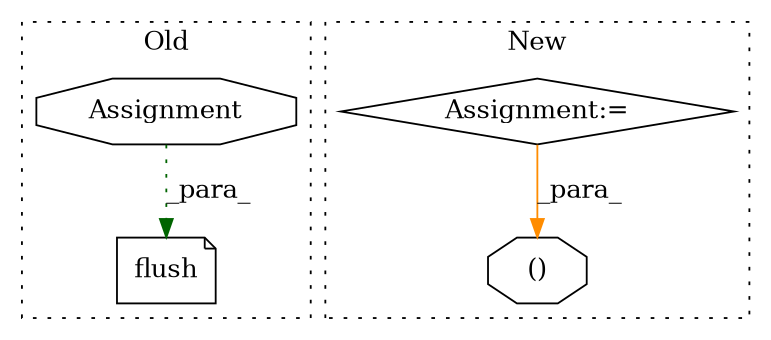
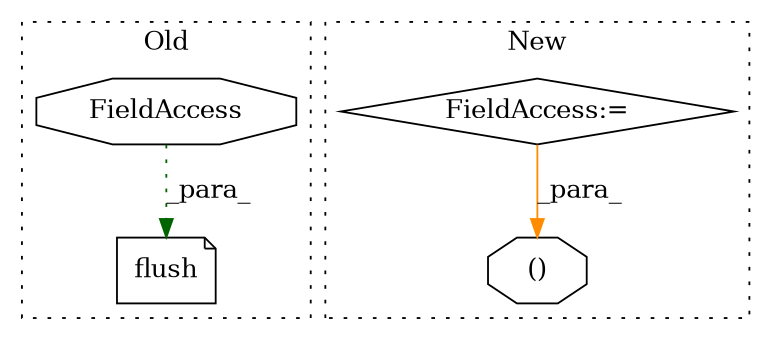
(166, 111) -> (166, 111)
(537, 111) -> (537, 111)
